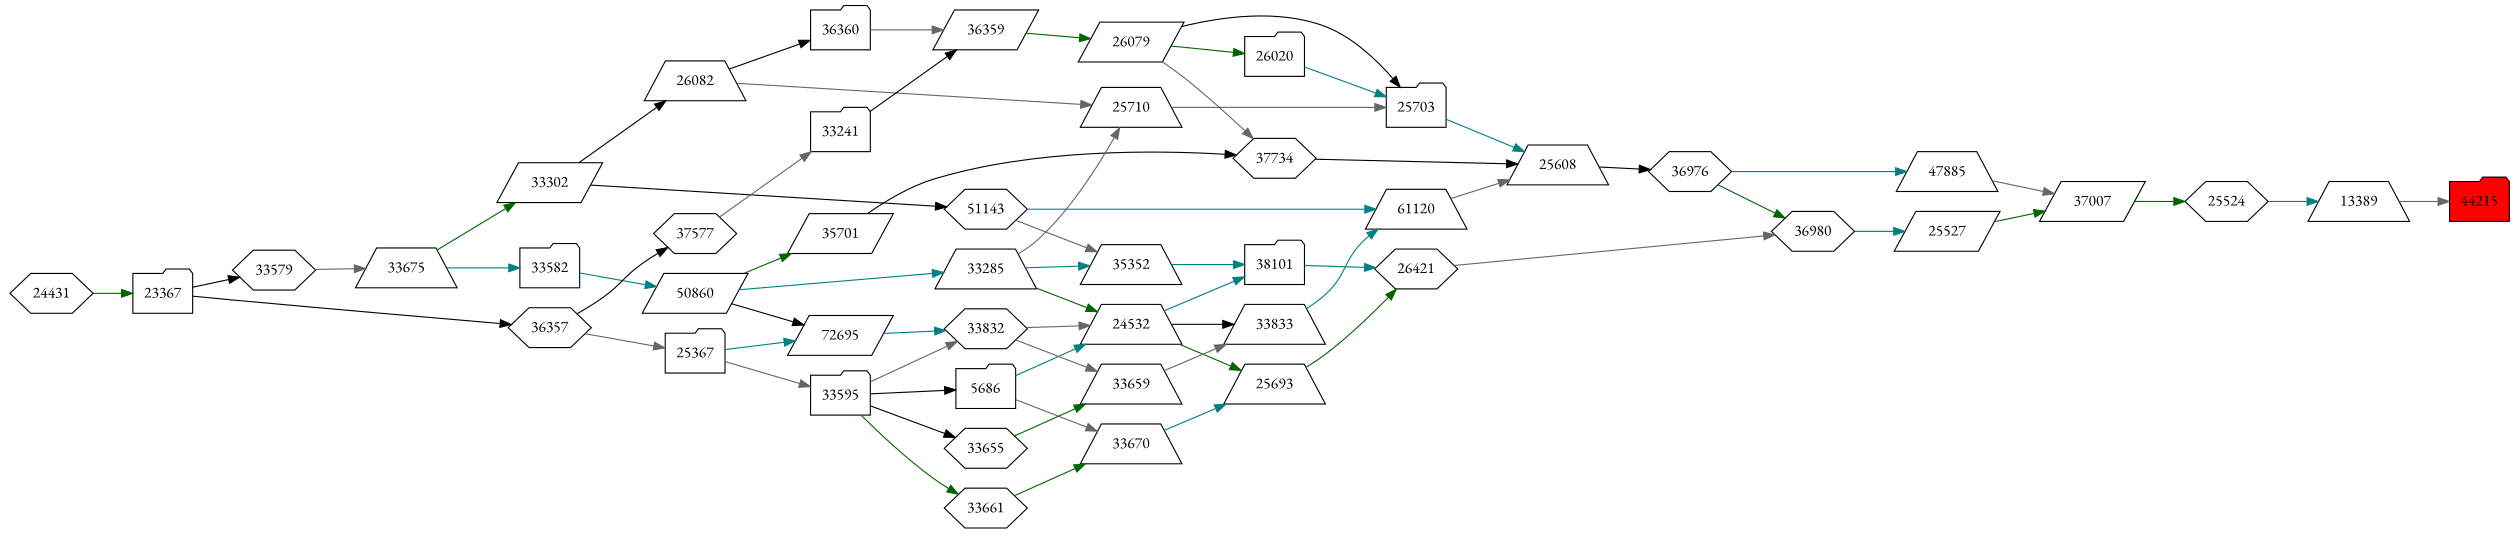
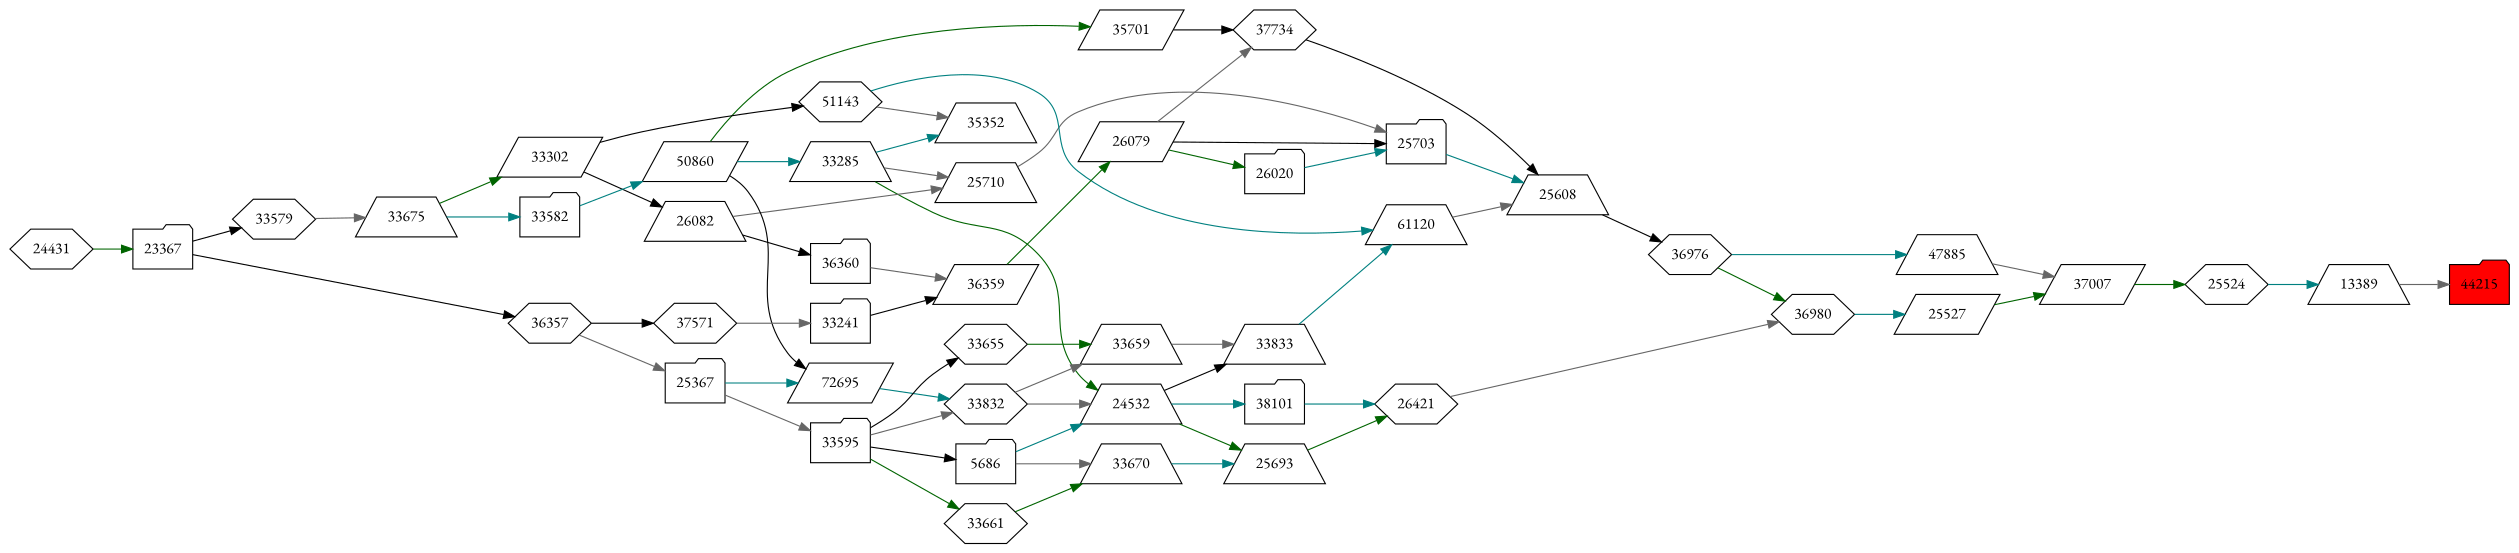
(695, 234) -> (695, 323)
(1202, 265) -> none
